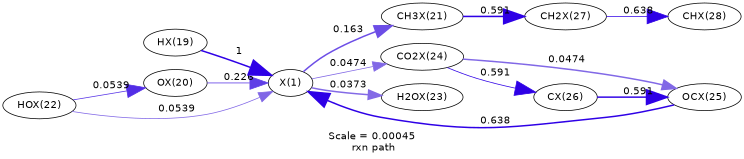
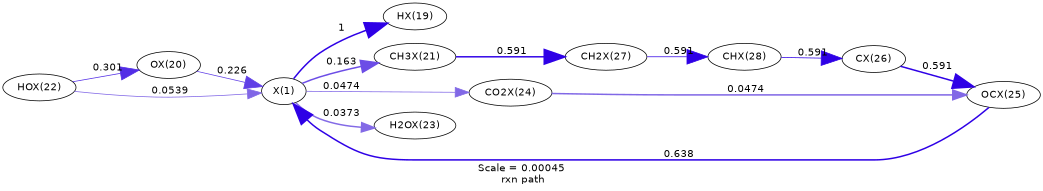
(637, 11) -> (677, 51)
(226, 59) -> (326, 49)
(481, 80) -> (801, 58)
(110, 86) -> (106, 68)
